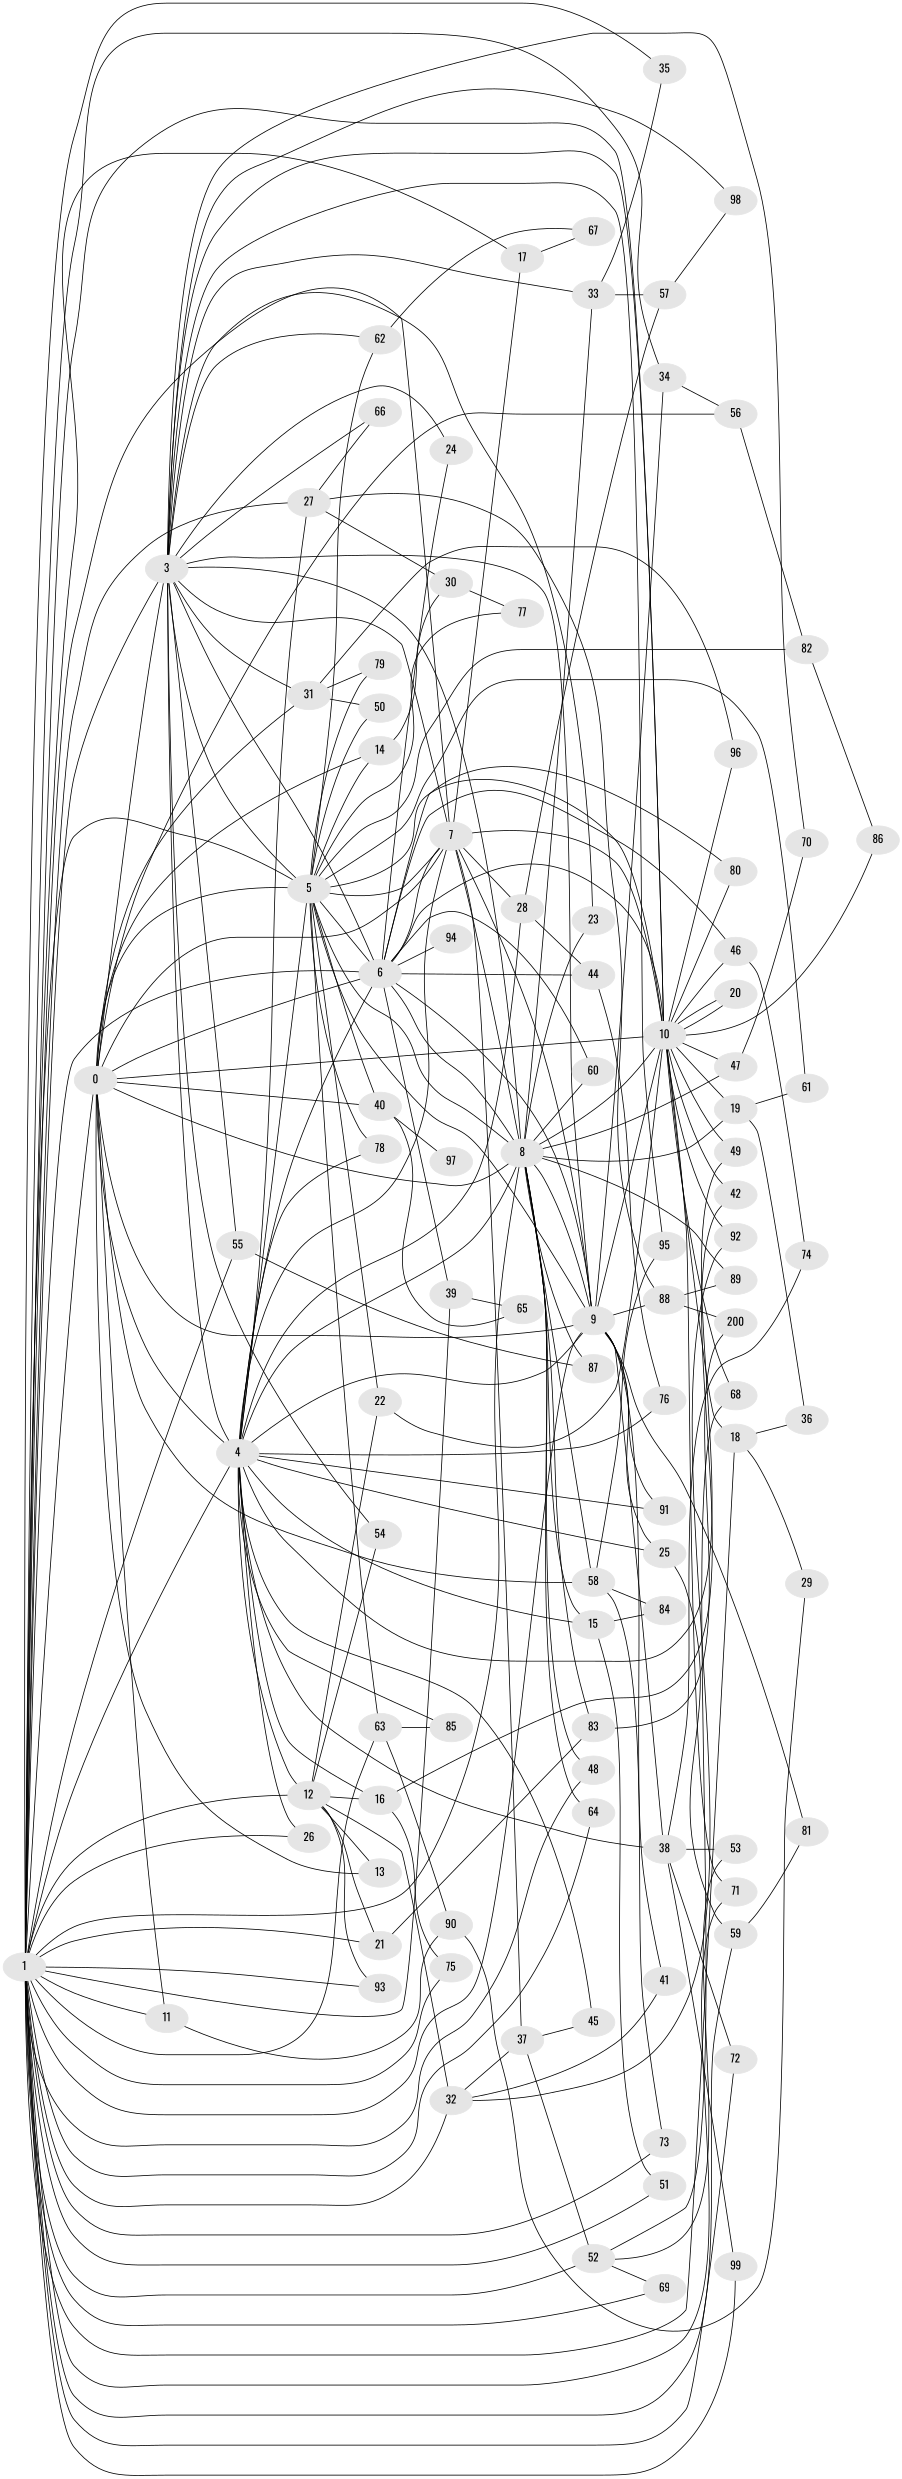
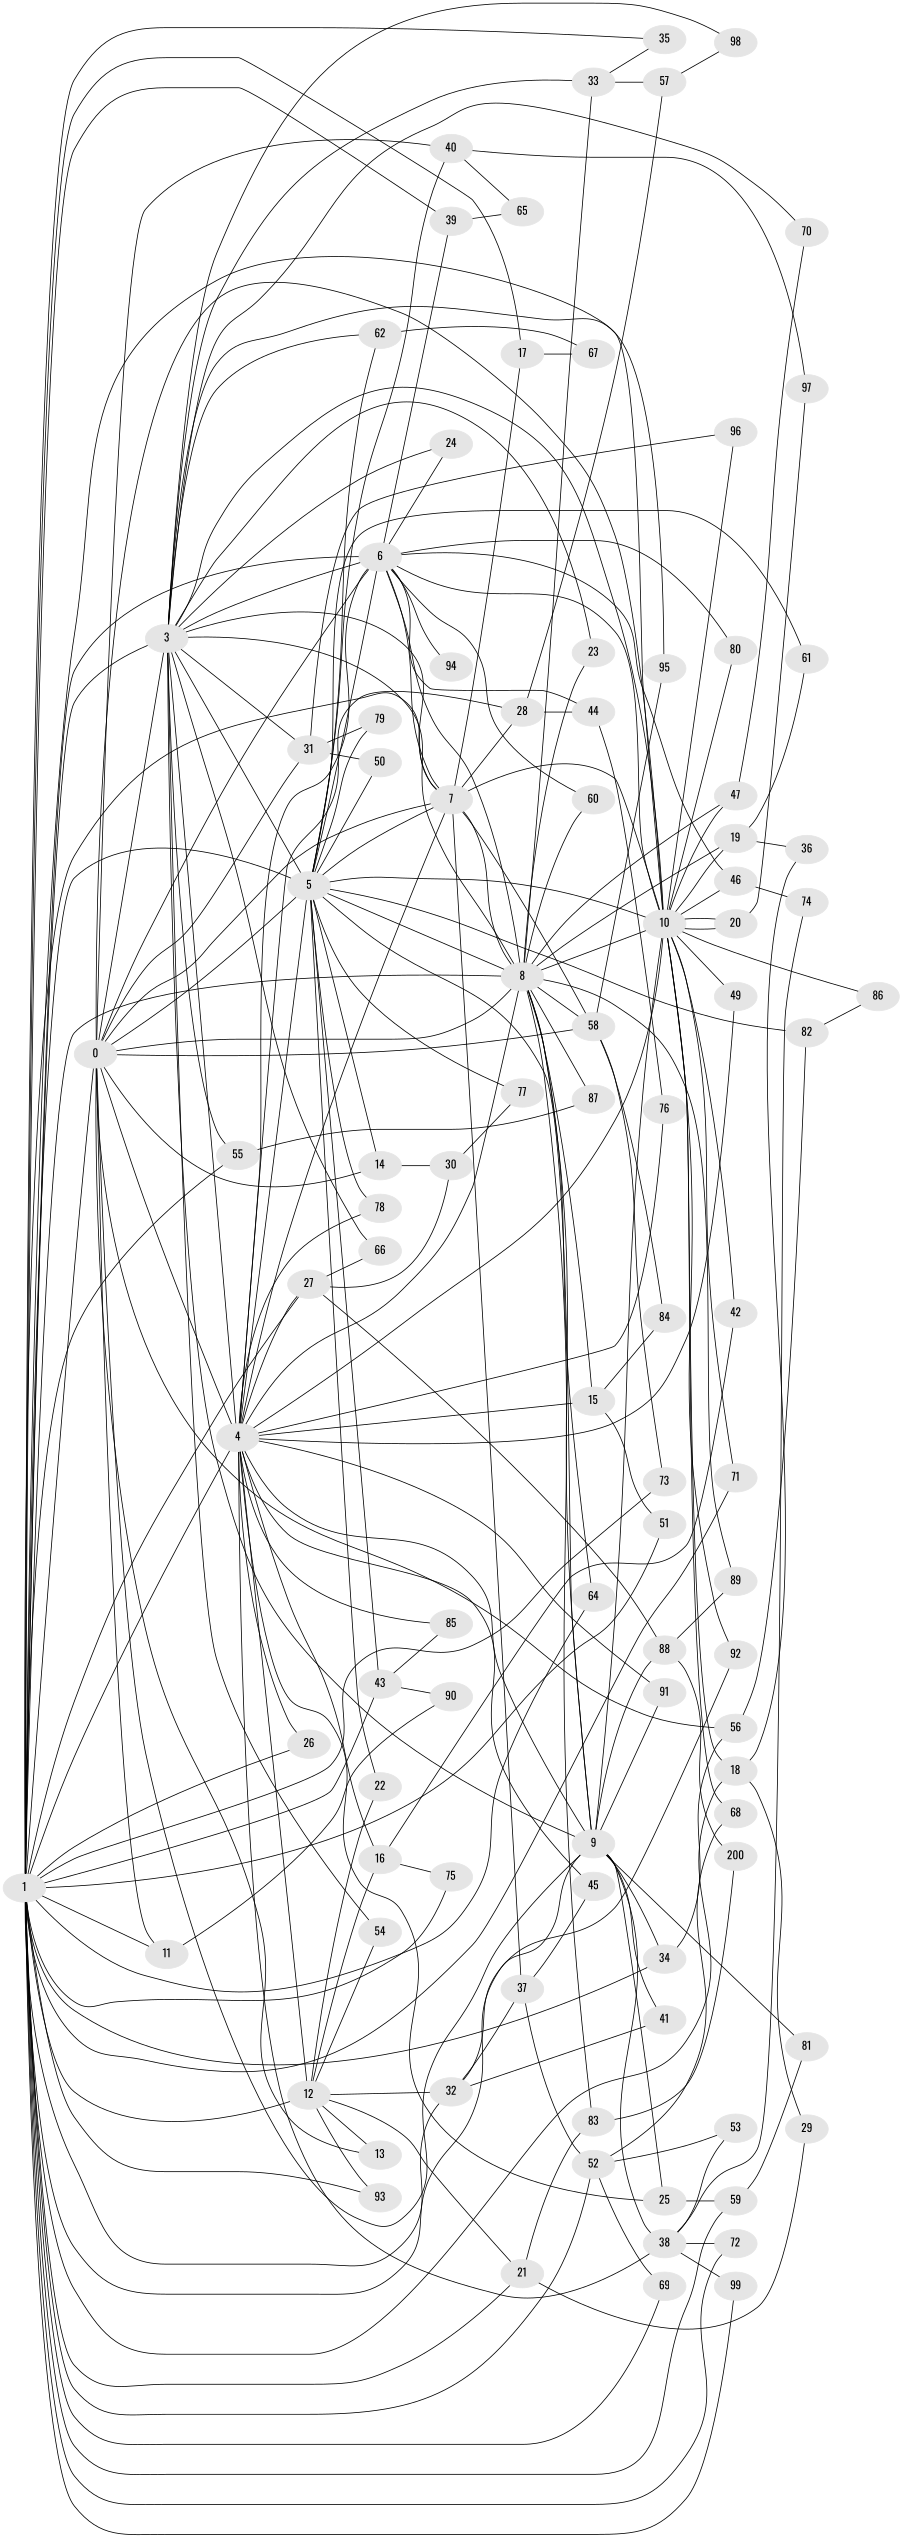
none -> (782, 659)
(548, 1071) -> (521, 901)
(536, 1119) -> none
(631, 1299) -> (526, 1233)
(380, 1728) -> (380, 1684)
(593, 1770) -> none
(771, 2233) -> (722, 2324)
